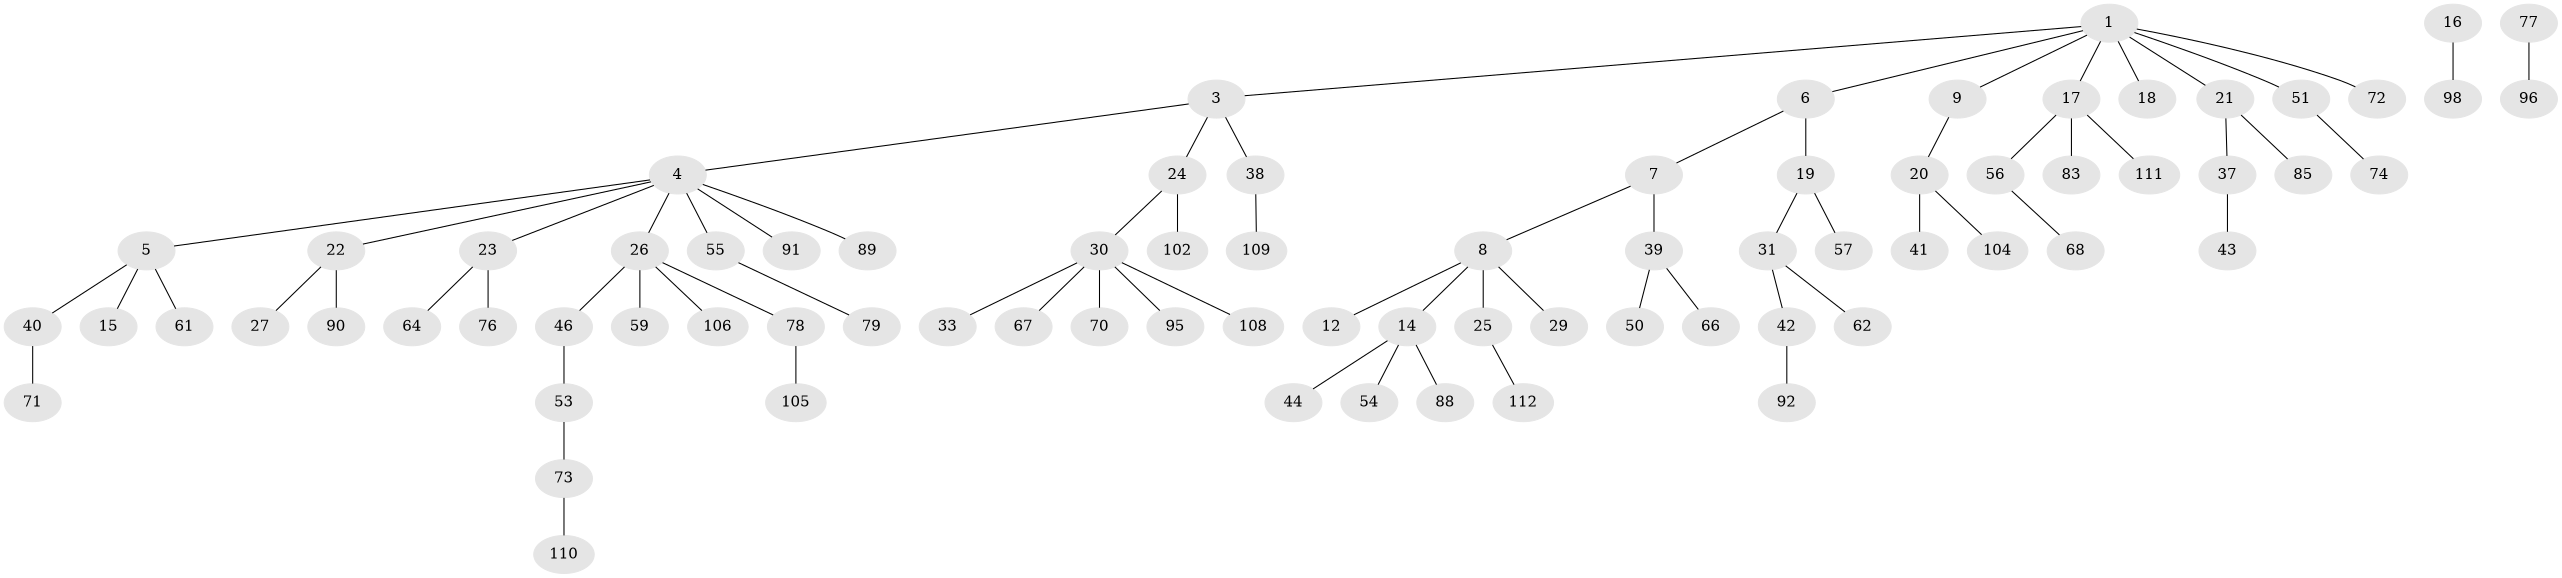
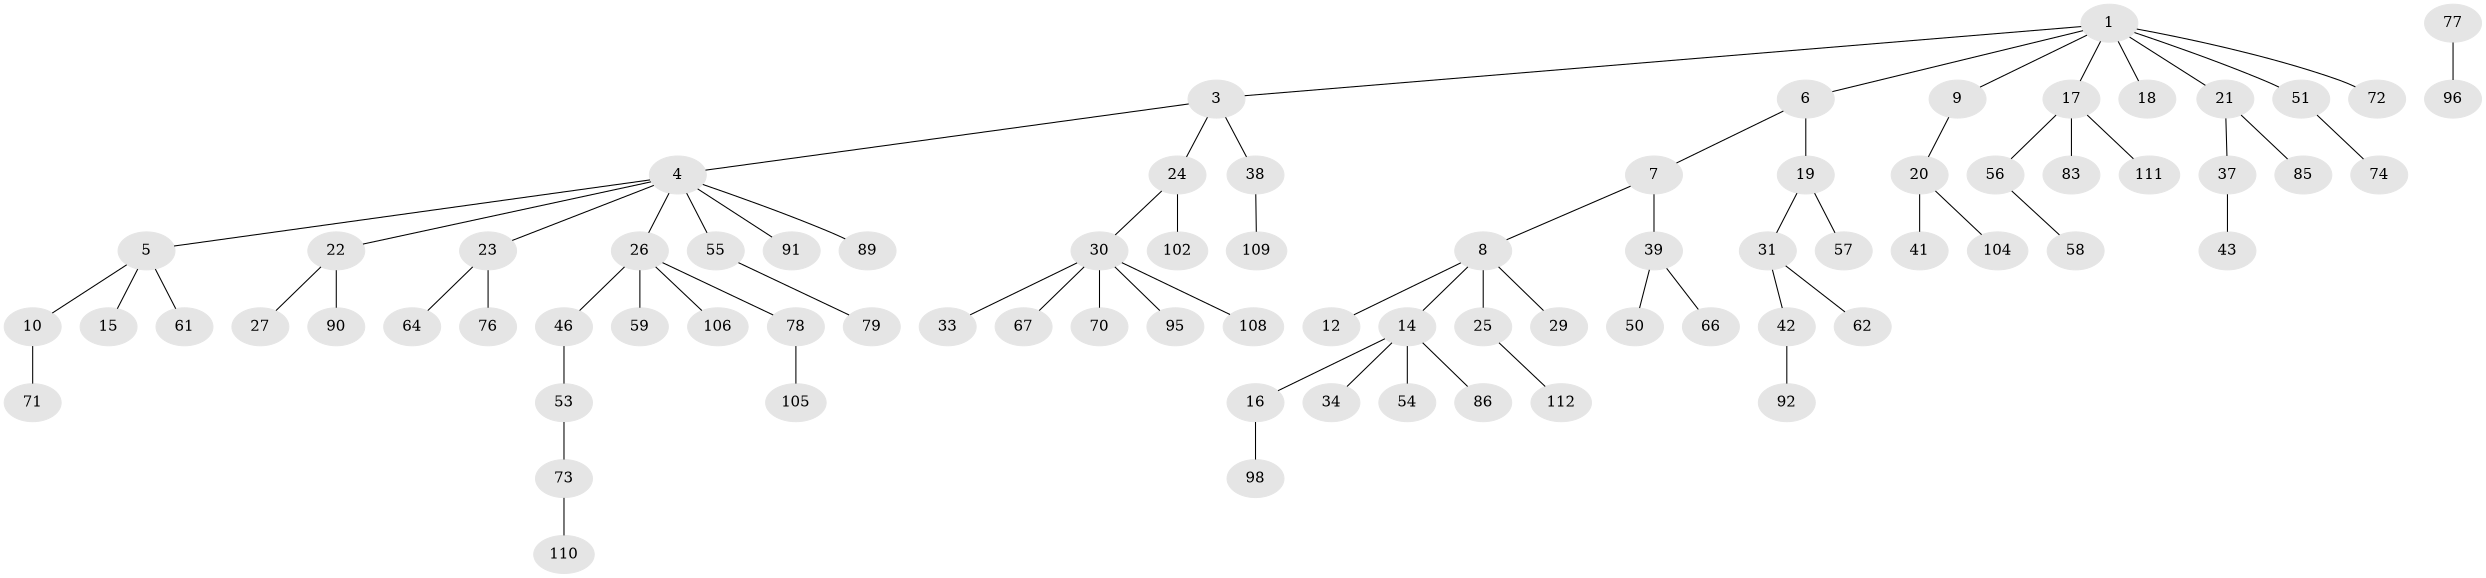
(2076, 251) -> (2076, 251)
(33, 327) -> (33, 327)
none -> (1331, 365)
(1293, 403) -> (1331, 403)
(1445, 403) -> (1483, 403)
